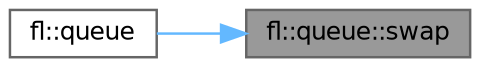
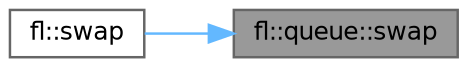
(83, 34) -> (77, 34)
